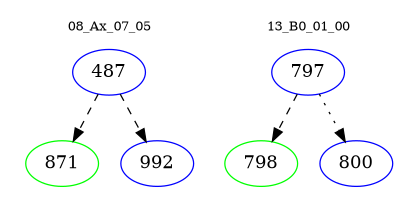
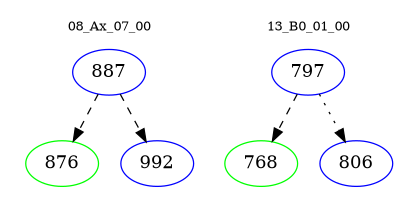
(110, 27) -> (110, 27)
(109, 72) -> (109, 72)
(62, 164) -> (62, 164)
(261, 164) -> (261, 164)
(356, 164) -> (356, 164)
